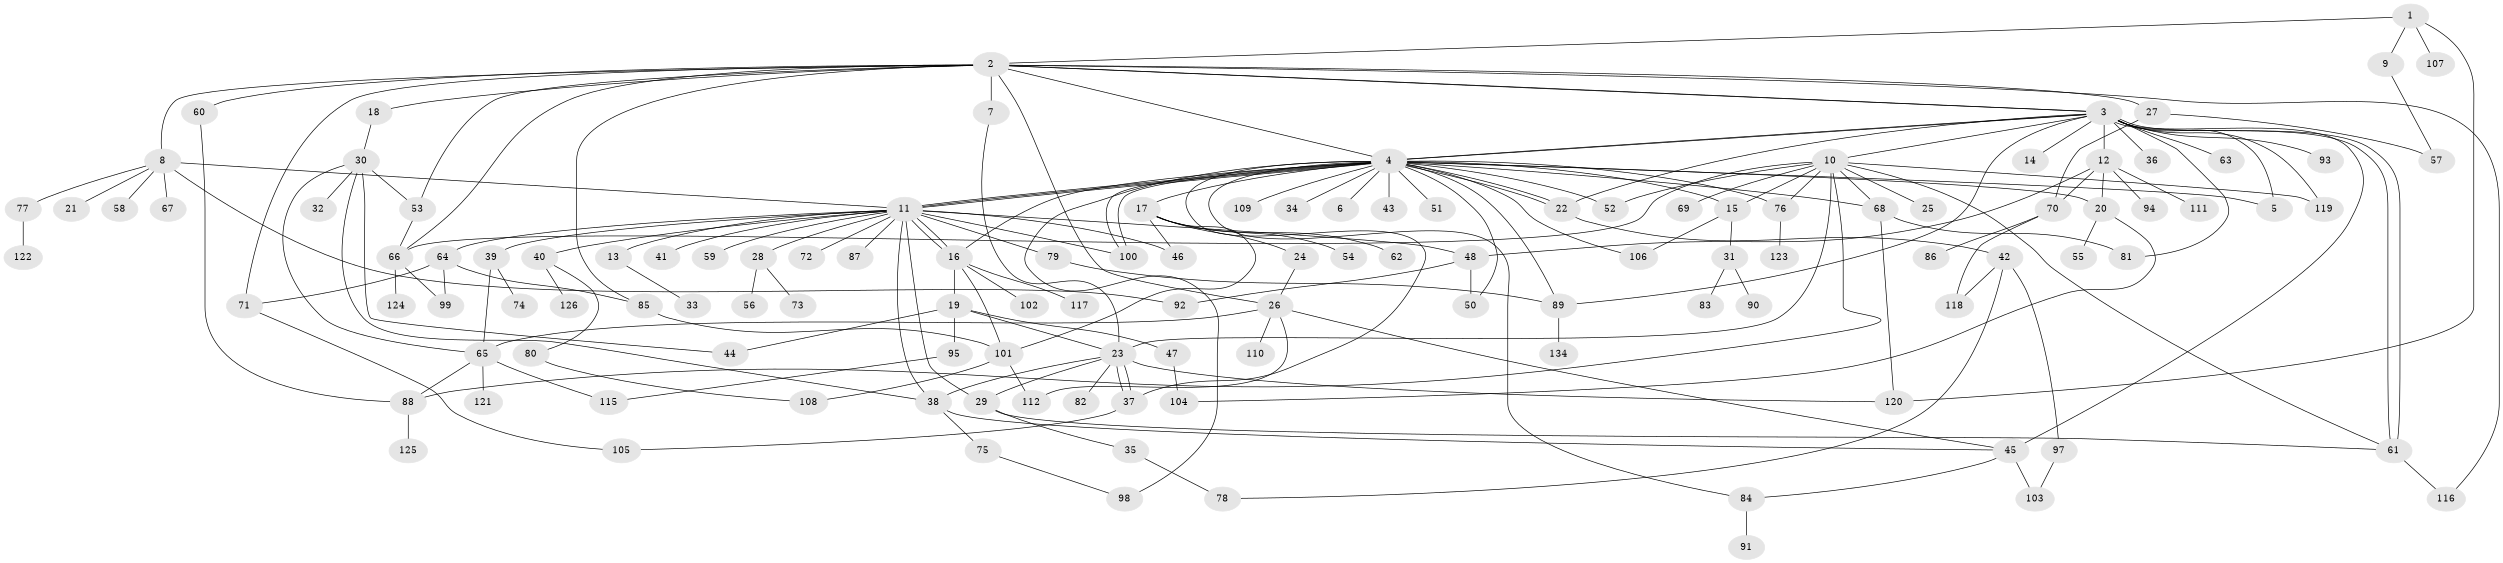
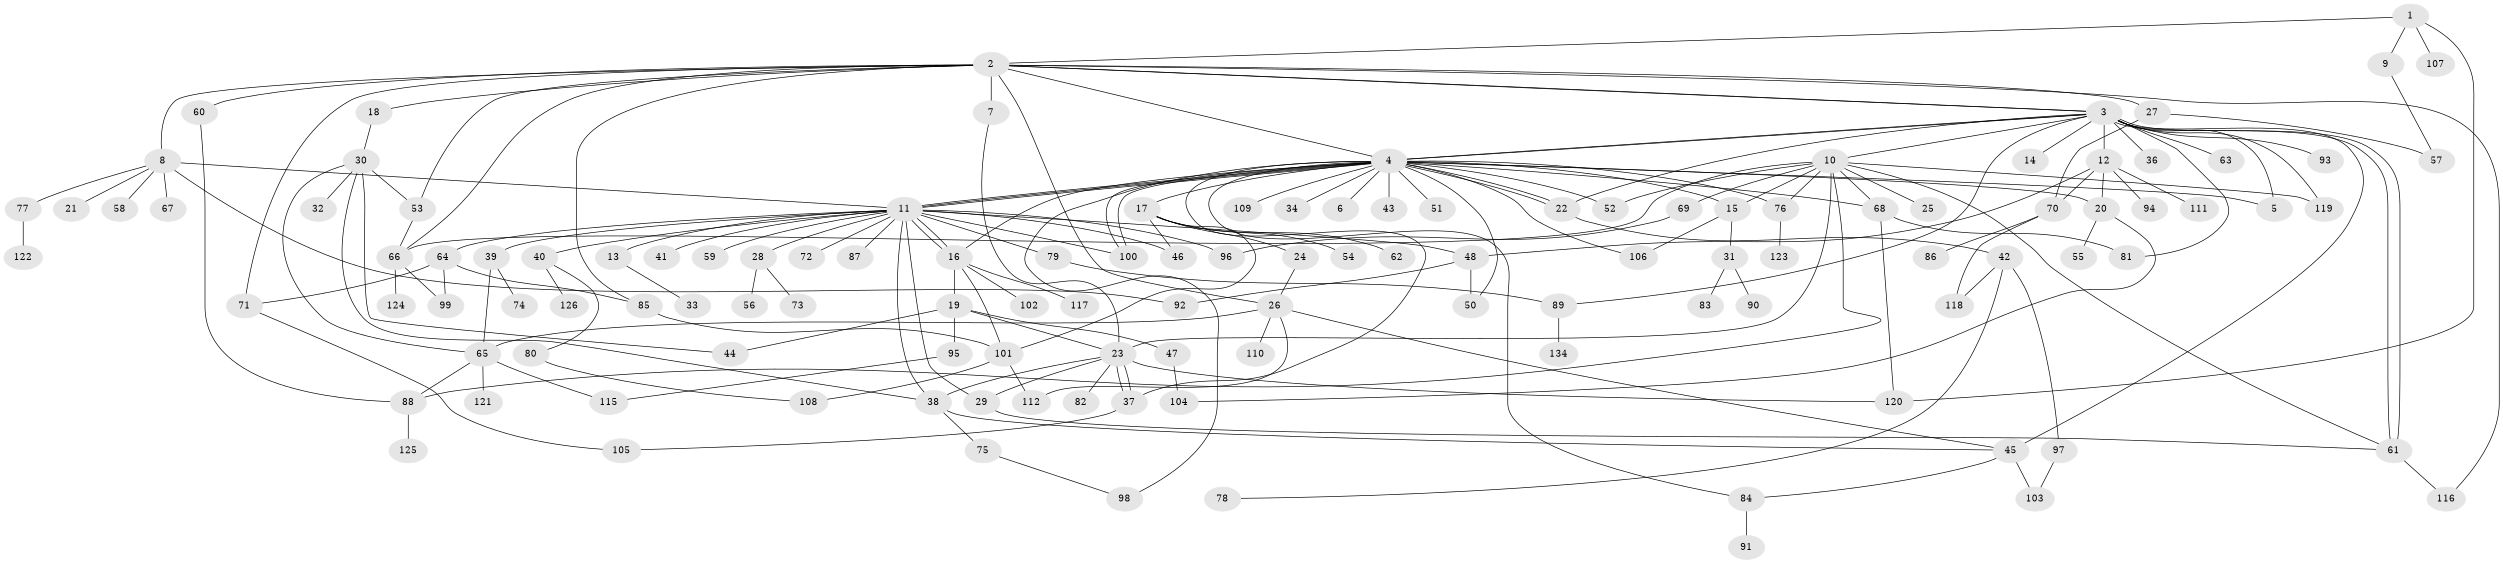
(1496, 210) -> none
none -> (1227, 258)
(1131, 451) -> none
